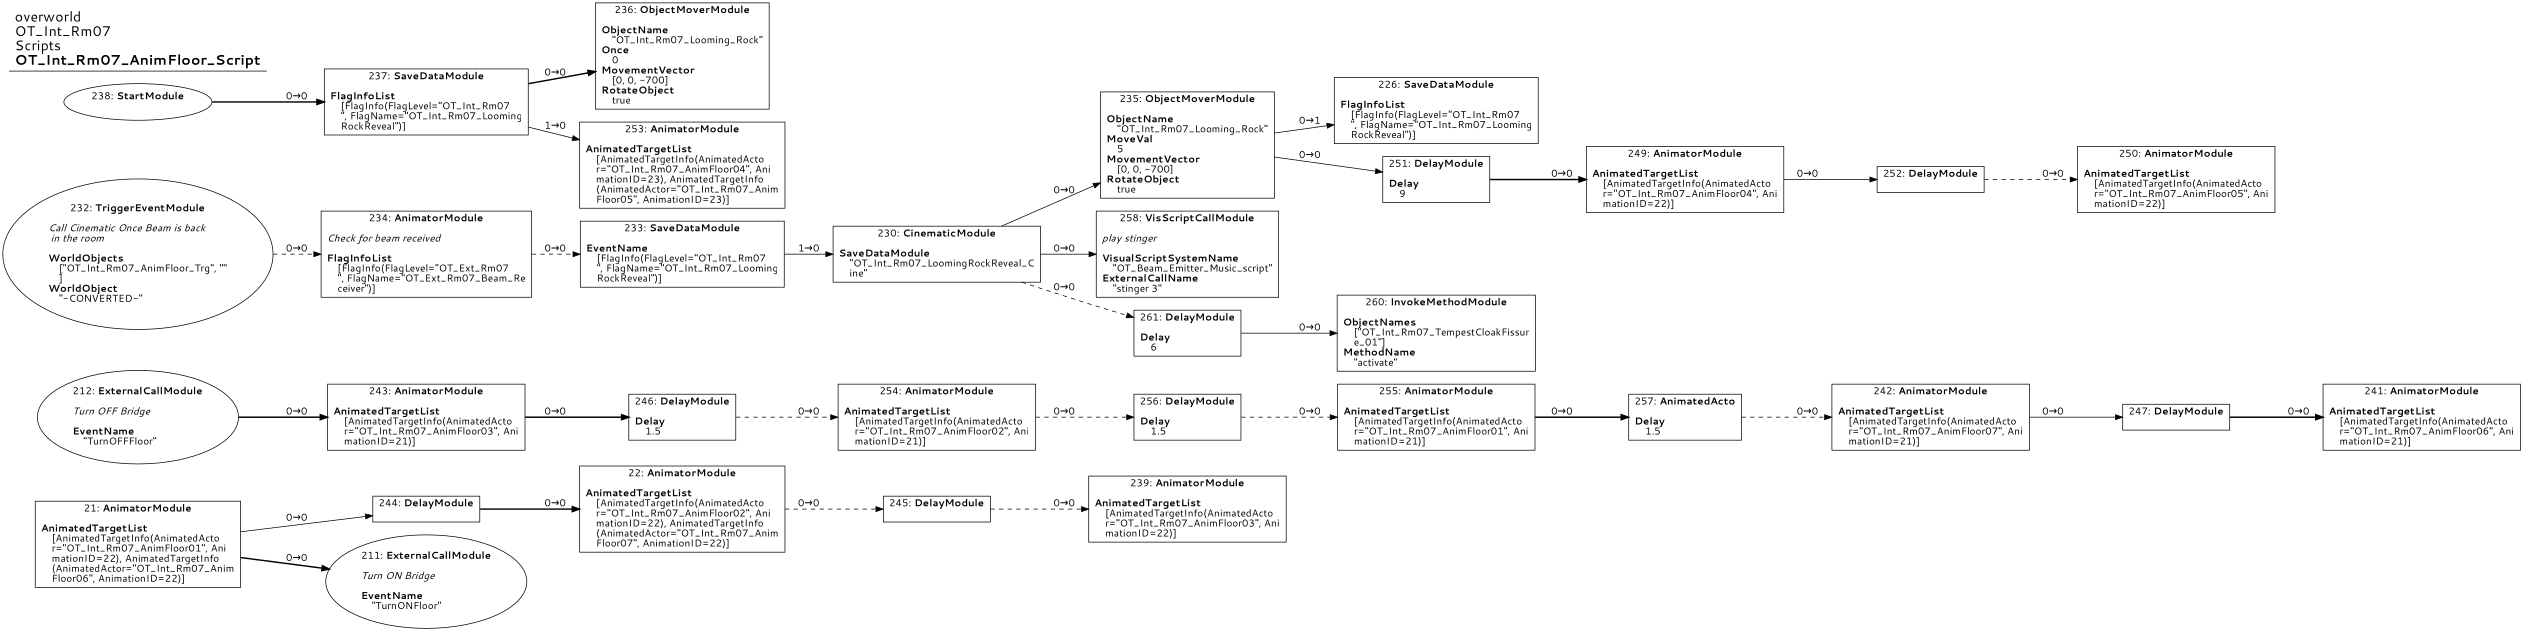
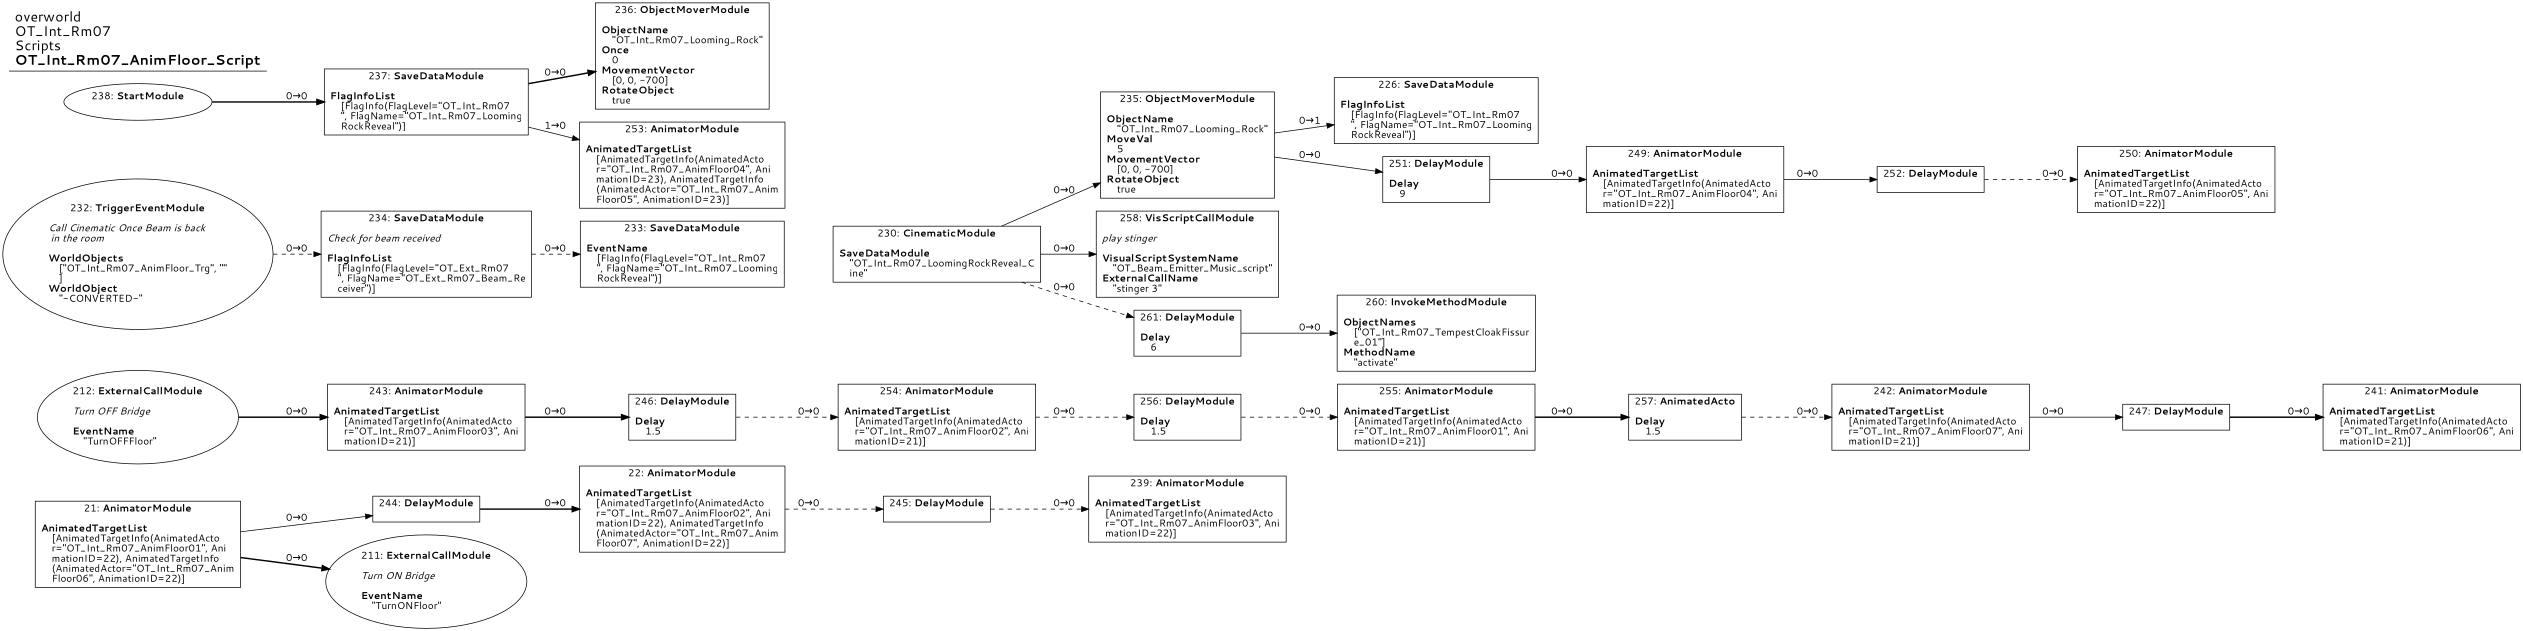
(1534, 180) -> (1534, 180)
(439, 218) -> (439, 218)
(805, 254) -> none
